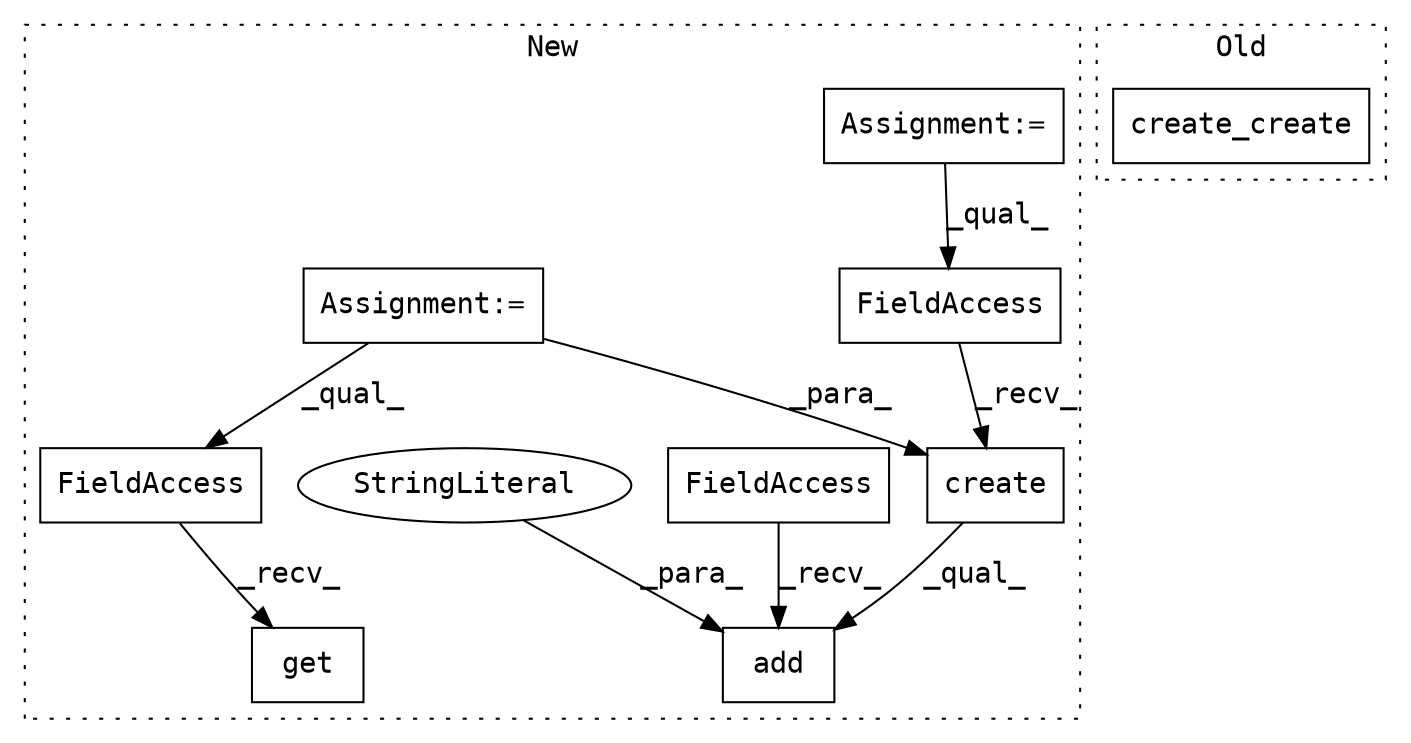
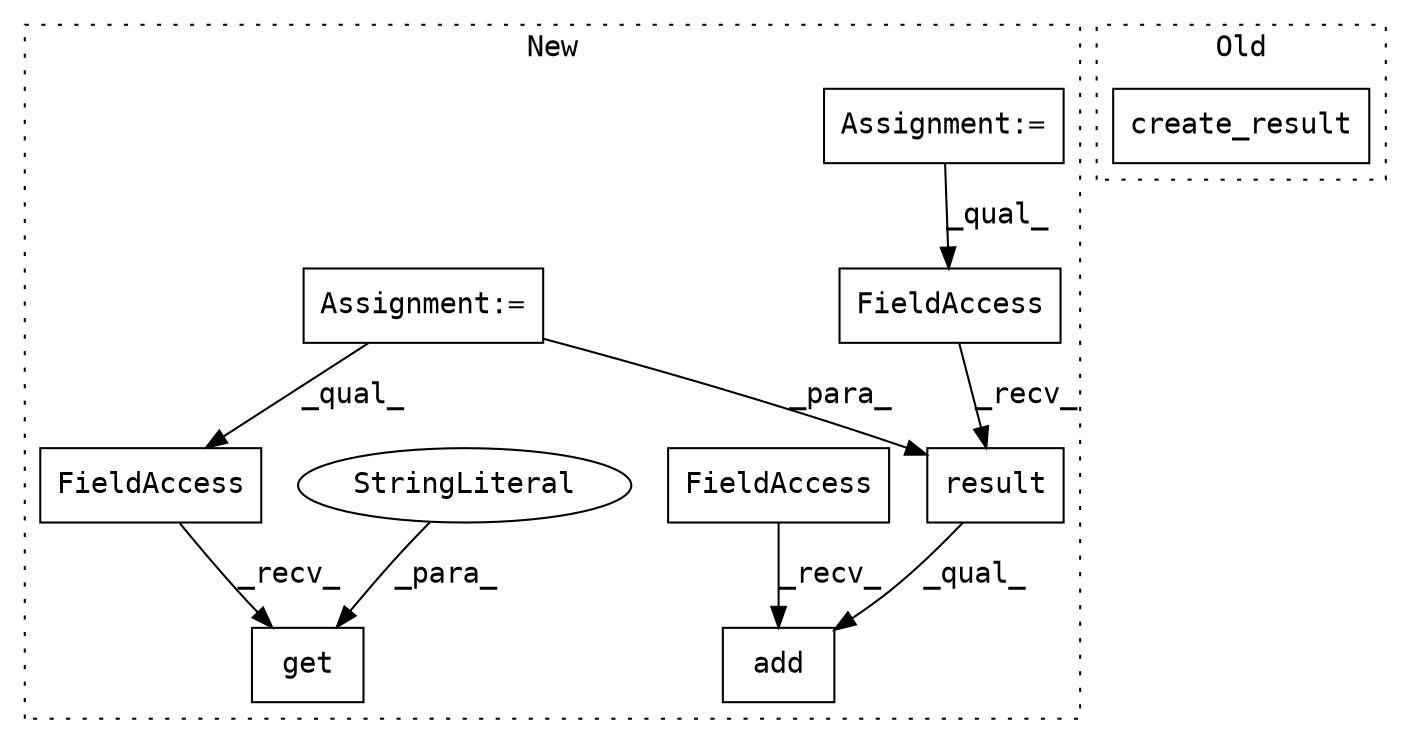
(1241, 126) -> (1241, 126)
(995, 485) -> (995, 485)
(614, 571) -> (389, 566)
